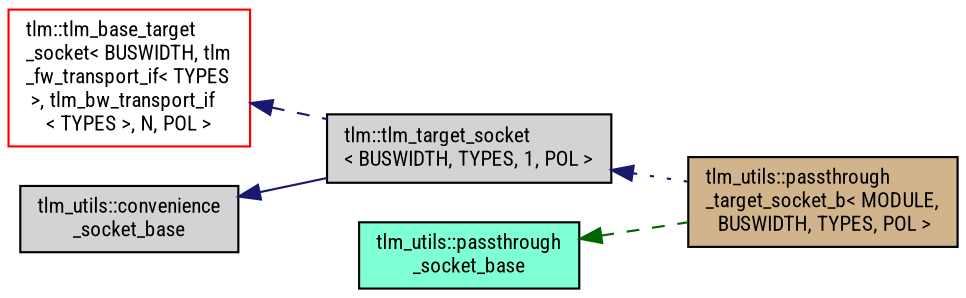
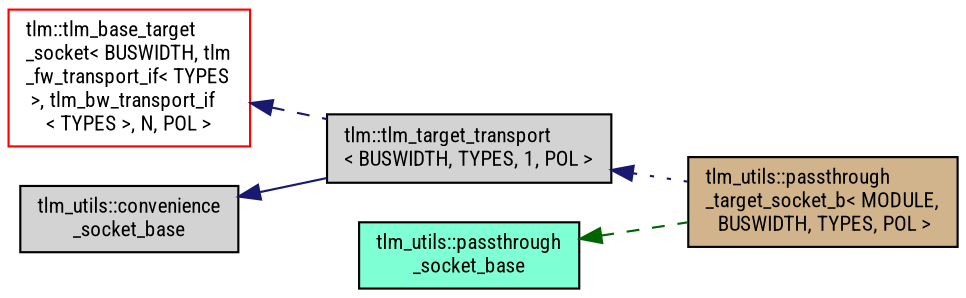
(469, 149) -> (469, 149)
